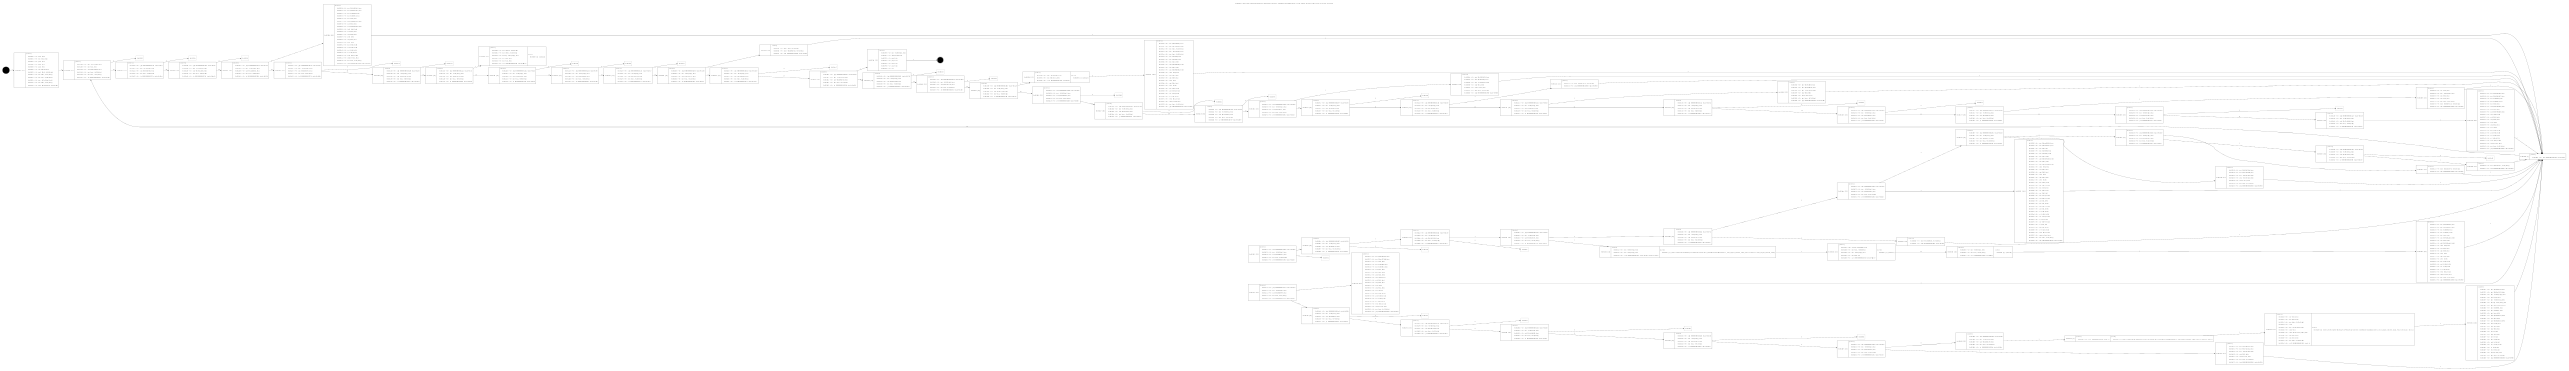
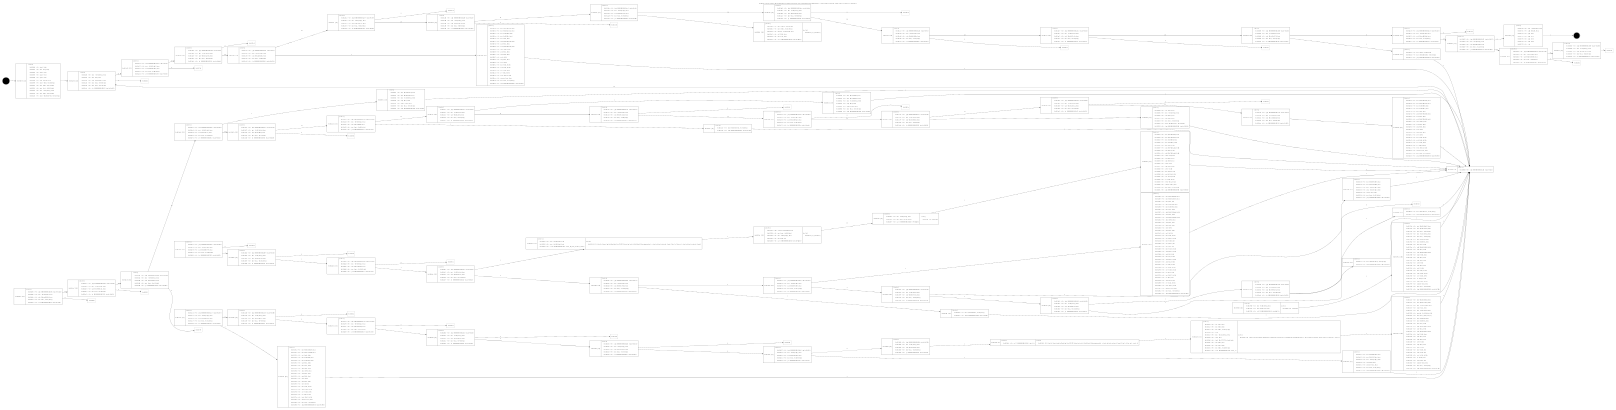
(994, 91) -> none
